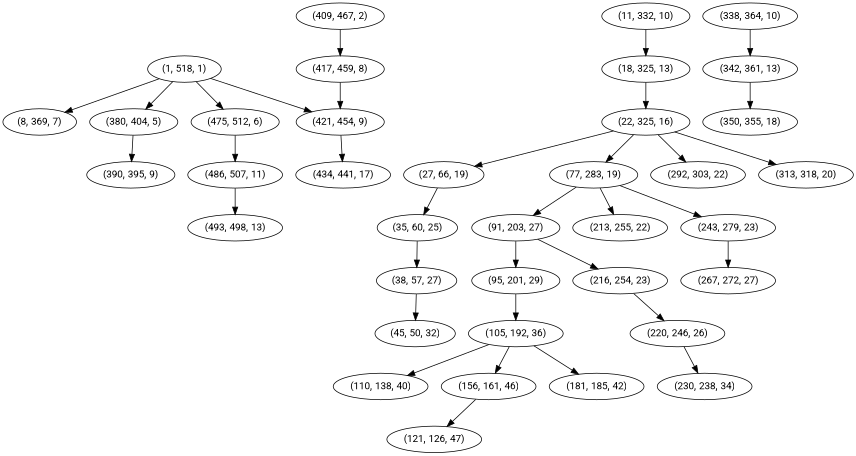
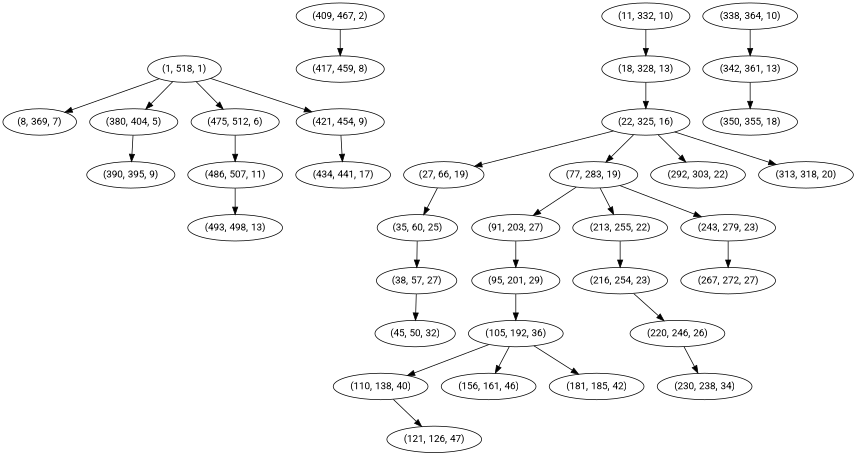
(646, 69) -> (646, 69)
(340, 92) -> none
(564, 252) -> (620, 251)
(464, 410) -> (405, 410)
